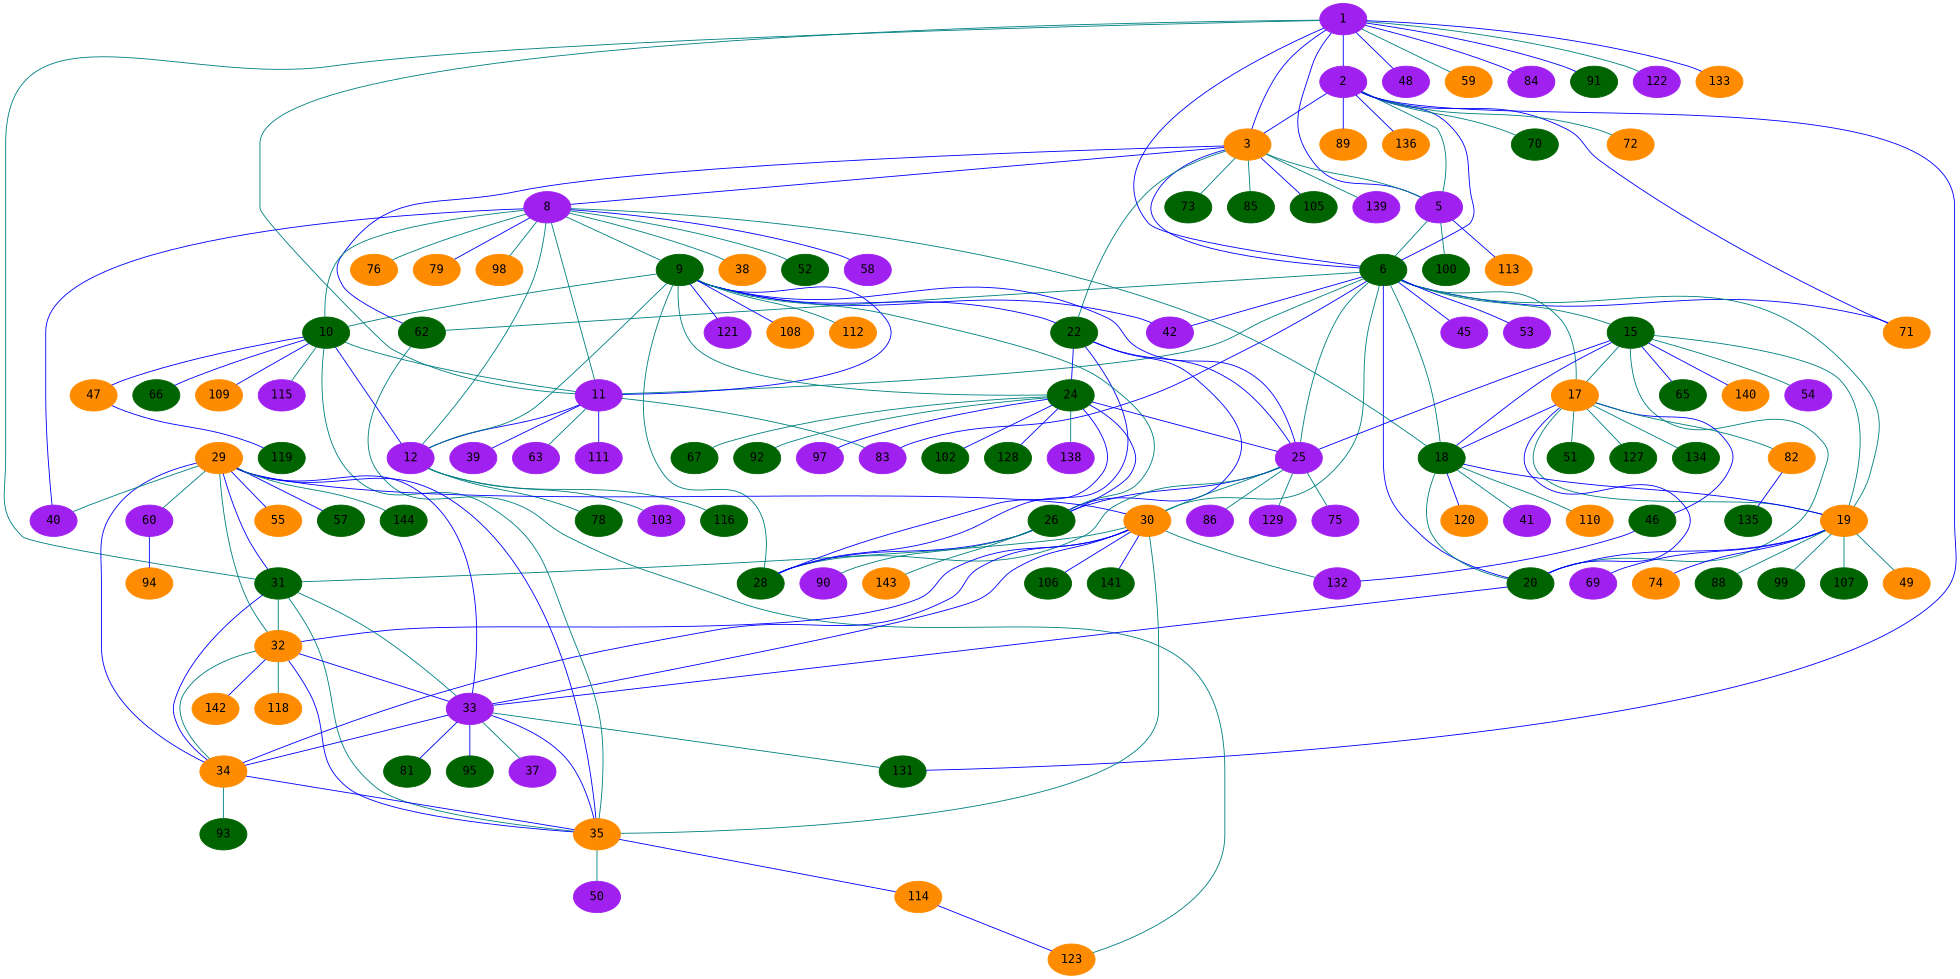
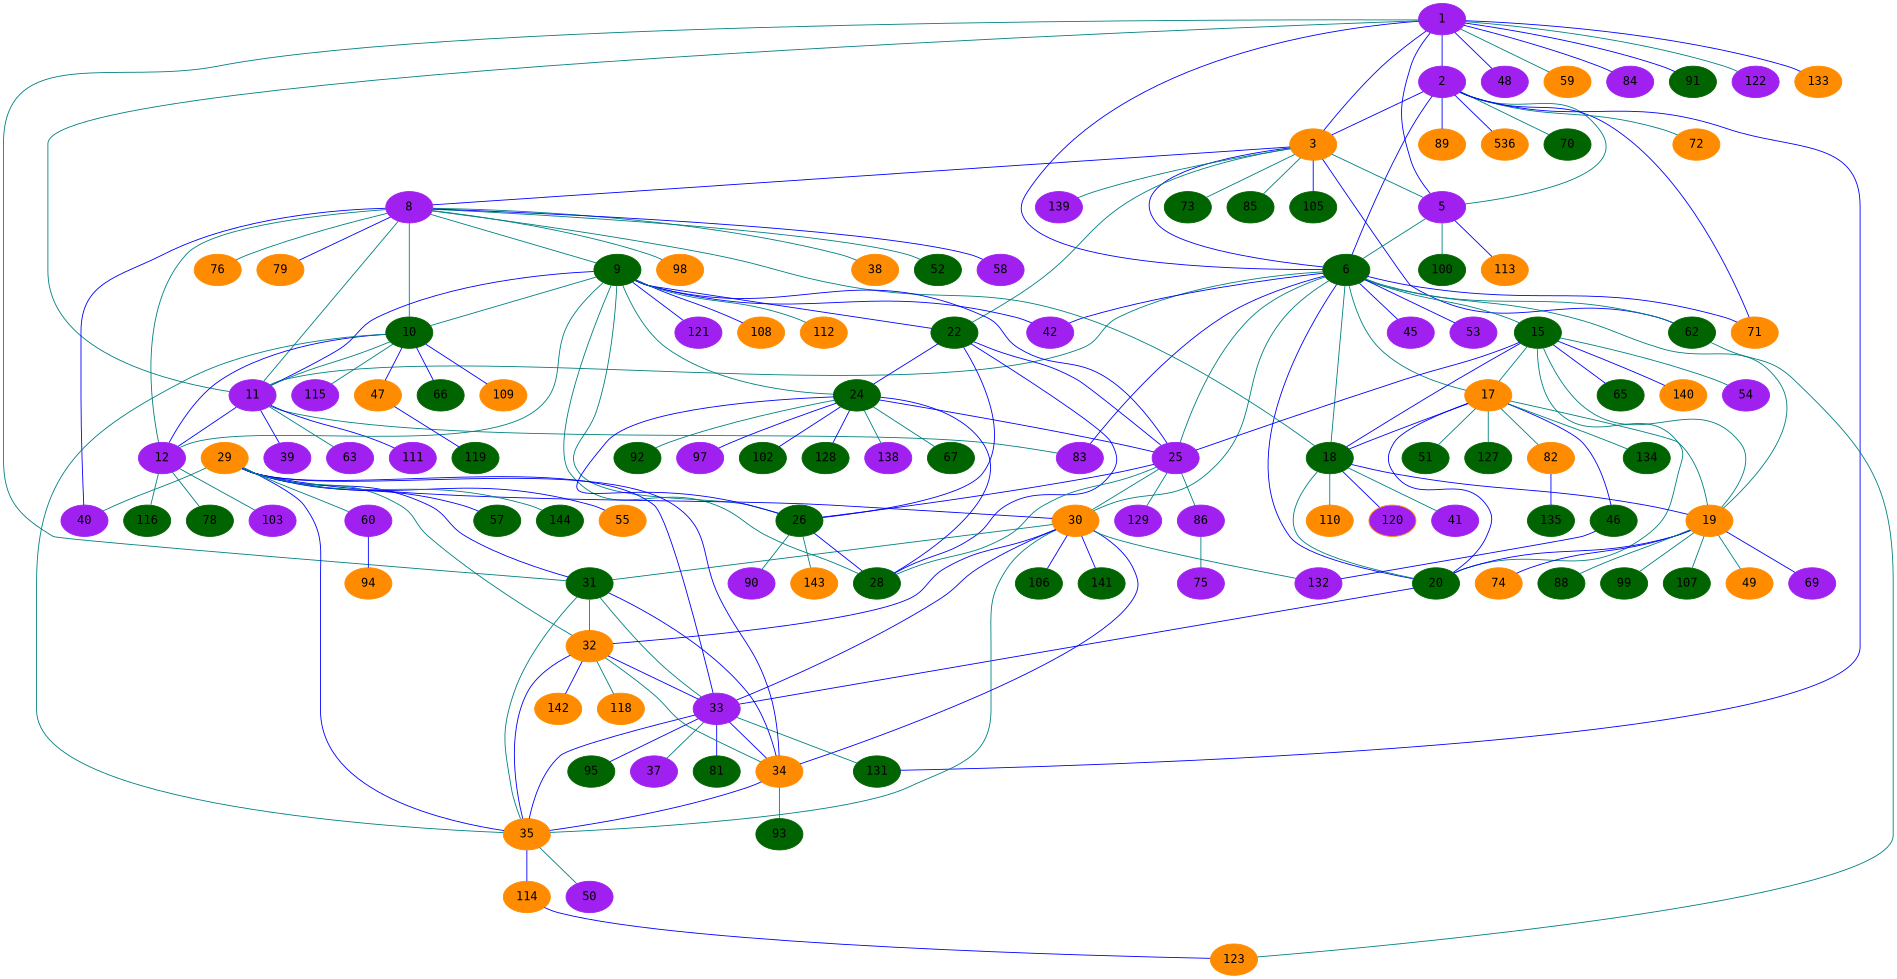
(1406, 145) -> (1505, 145)
(1318, 491) -> (1201, 552)
(1464, 521) -> (1392, 521)
